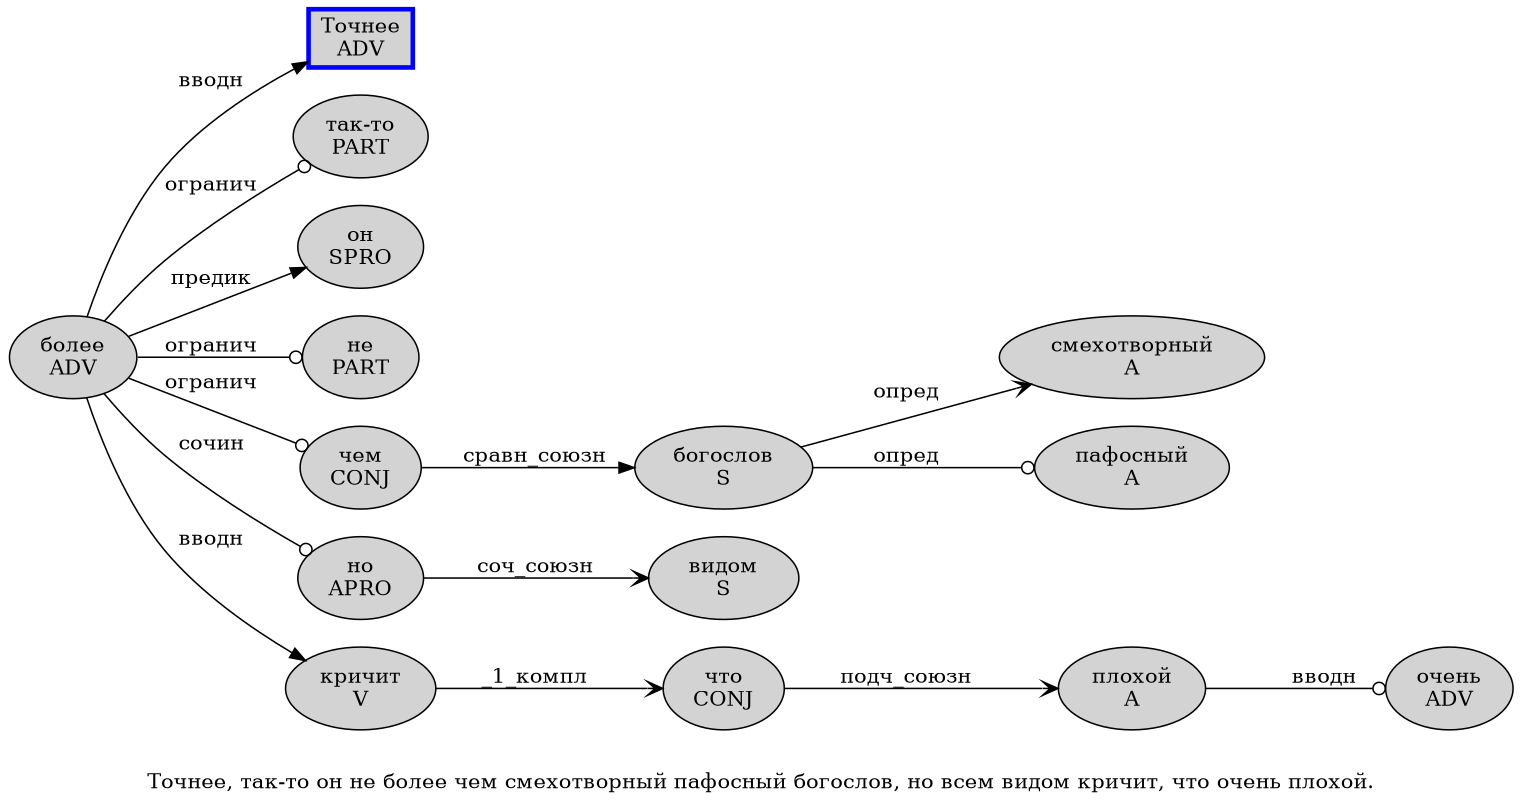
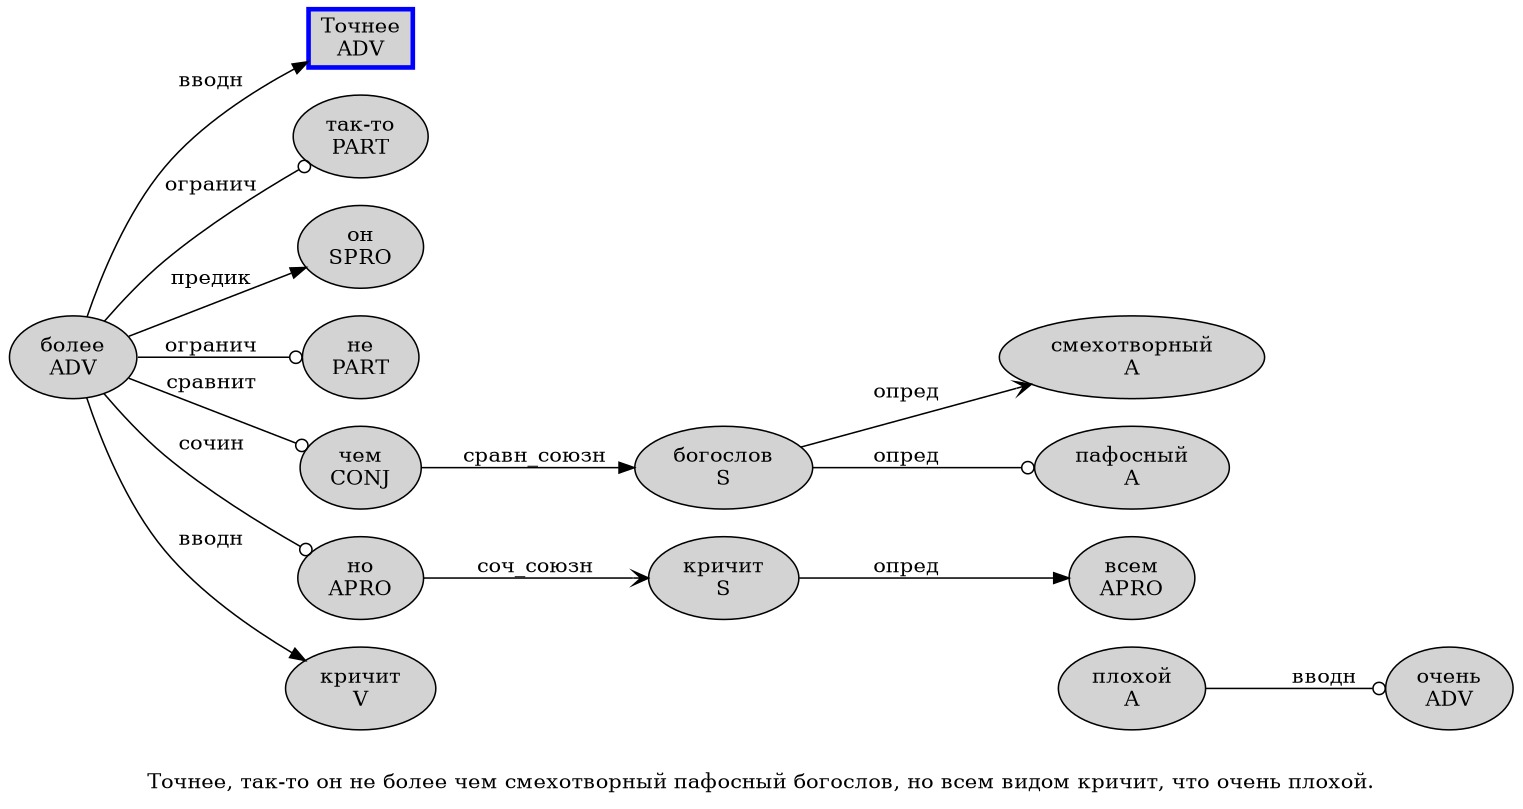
(212, 383) -> (212, 383)
(724, 578) -> (724, 578)
none -> (1132, 578)
(724, 688) -> none
